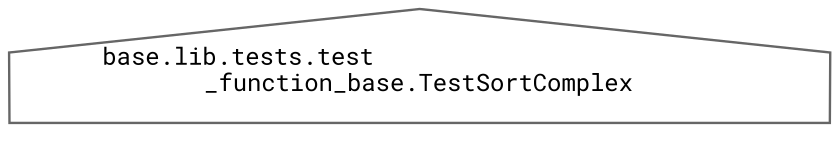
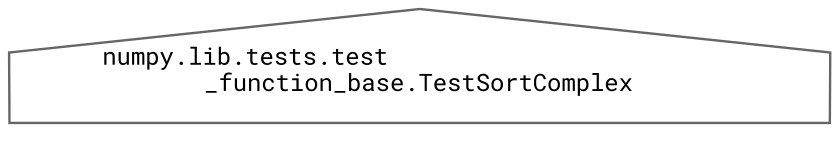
(420, 72) -> (420, 72)
